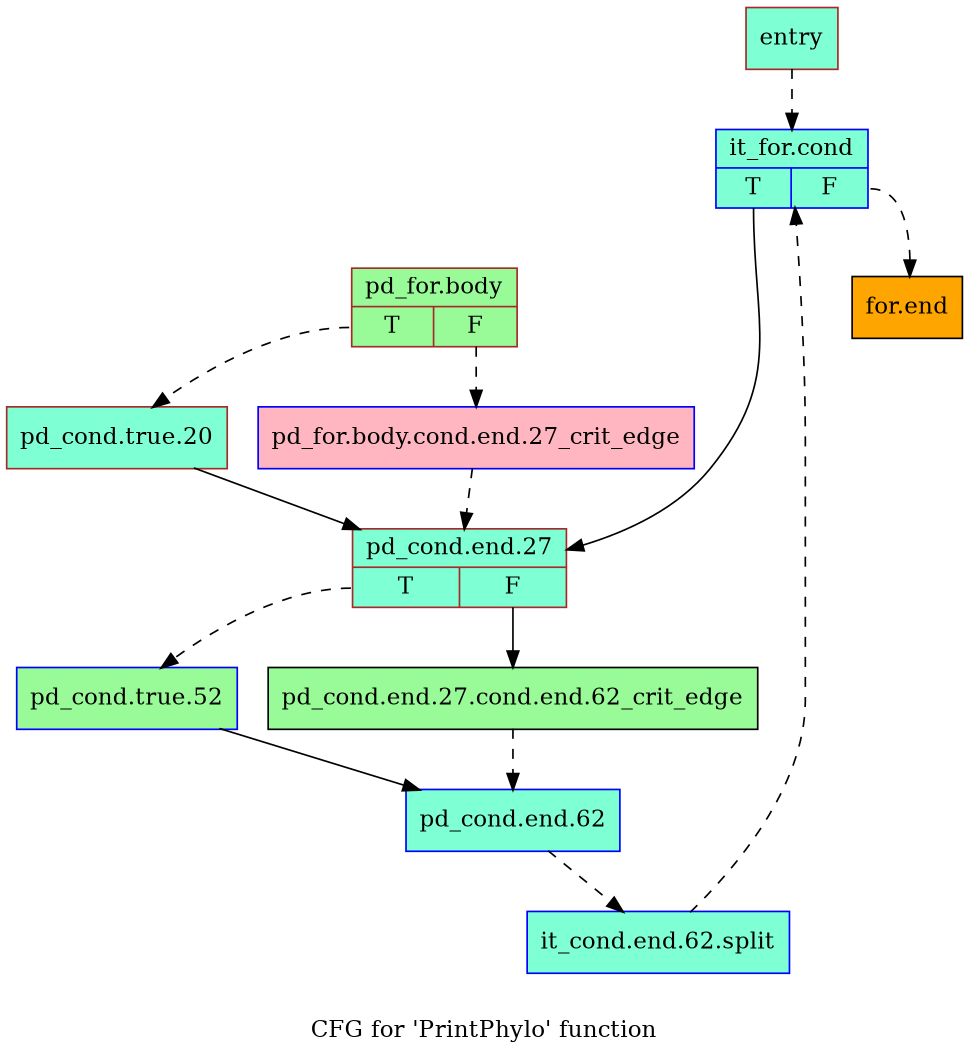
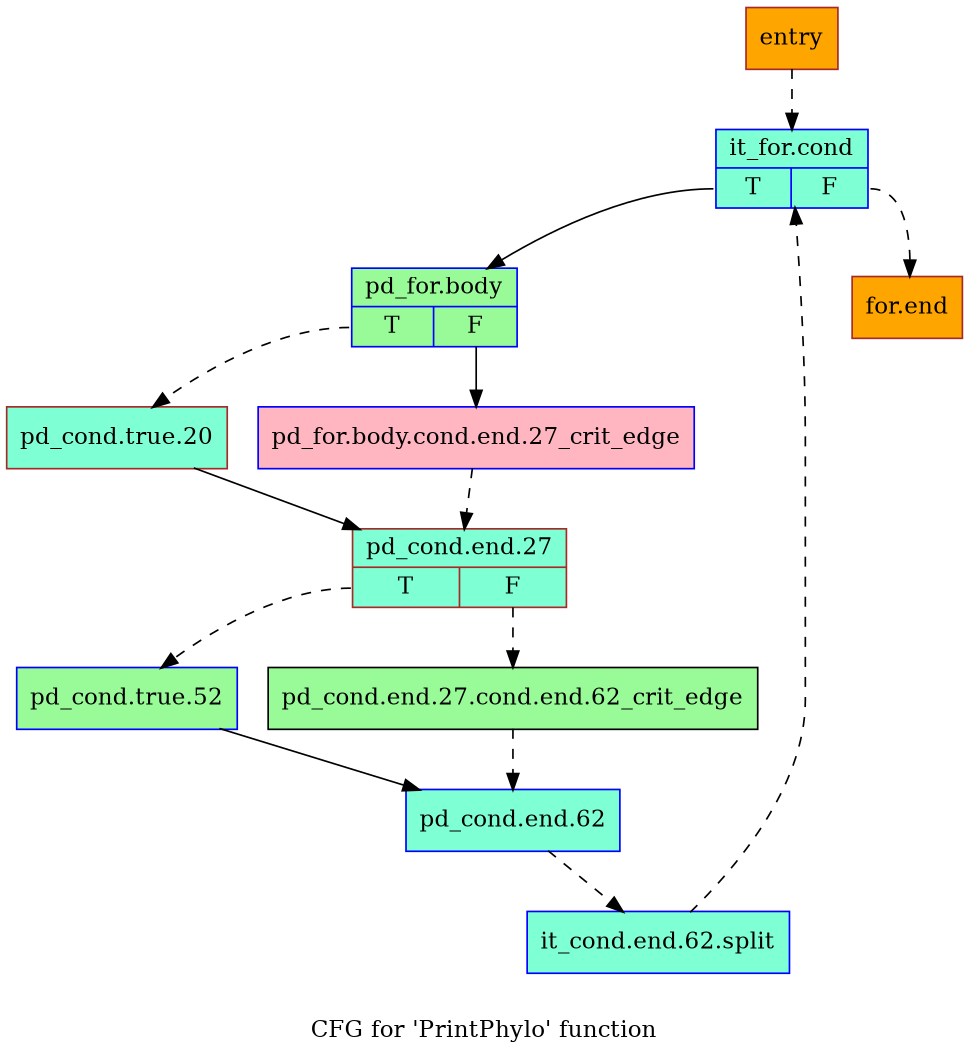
(792, 38) -> (792, 38)
(434, 307) -> (434, 307)
(907, 307) -> (907, 307)
(476, 369) -> (476, 369)
(743, 417) -> (603, 211)
(513, 629) -> (513, 629)
